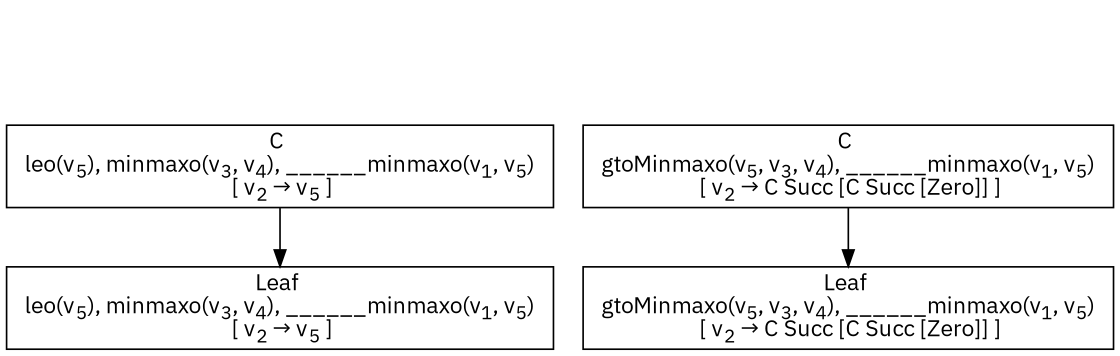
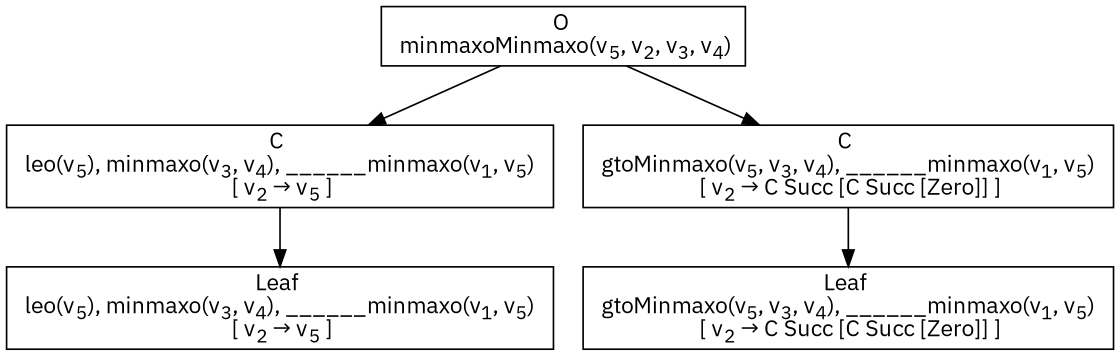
none -> (563, 36)
